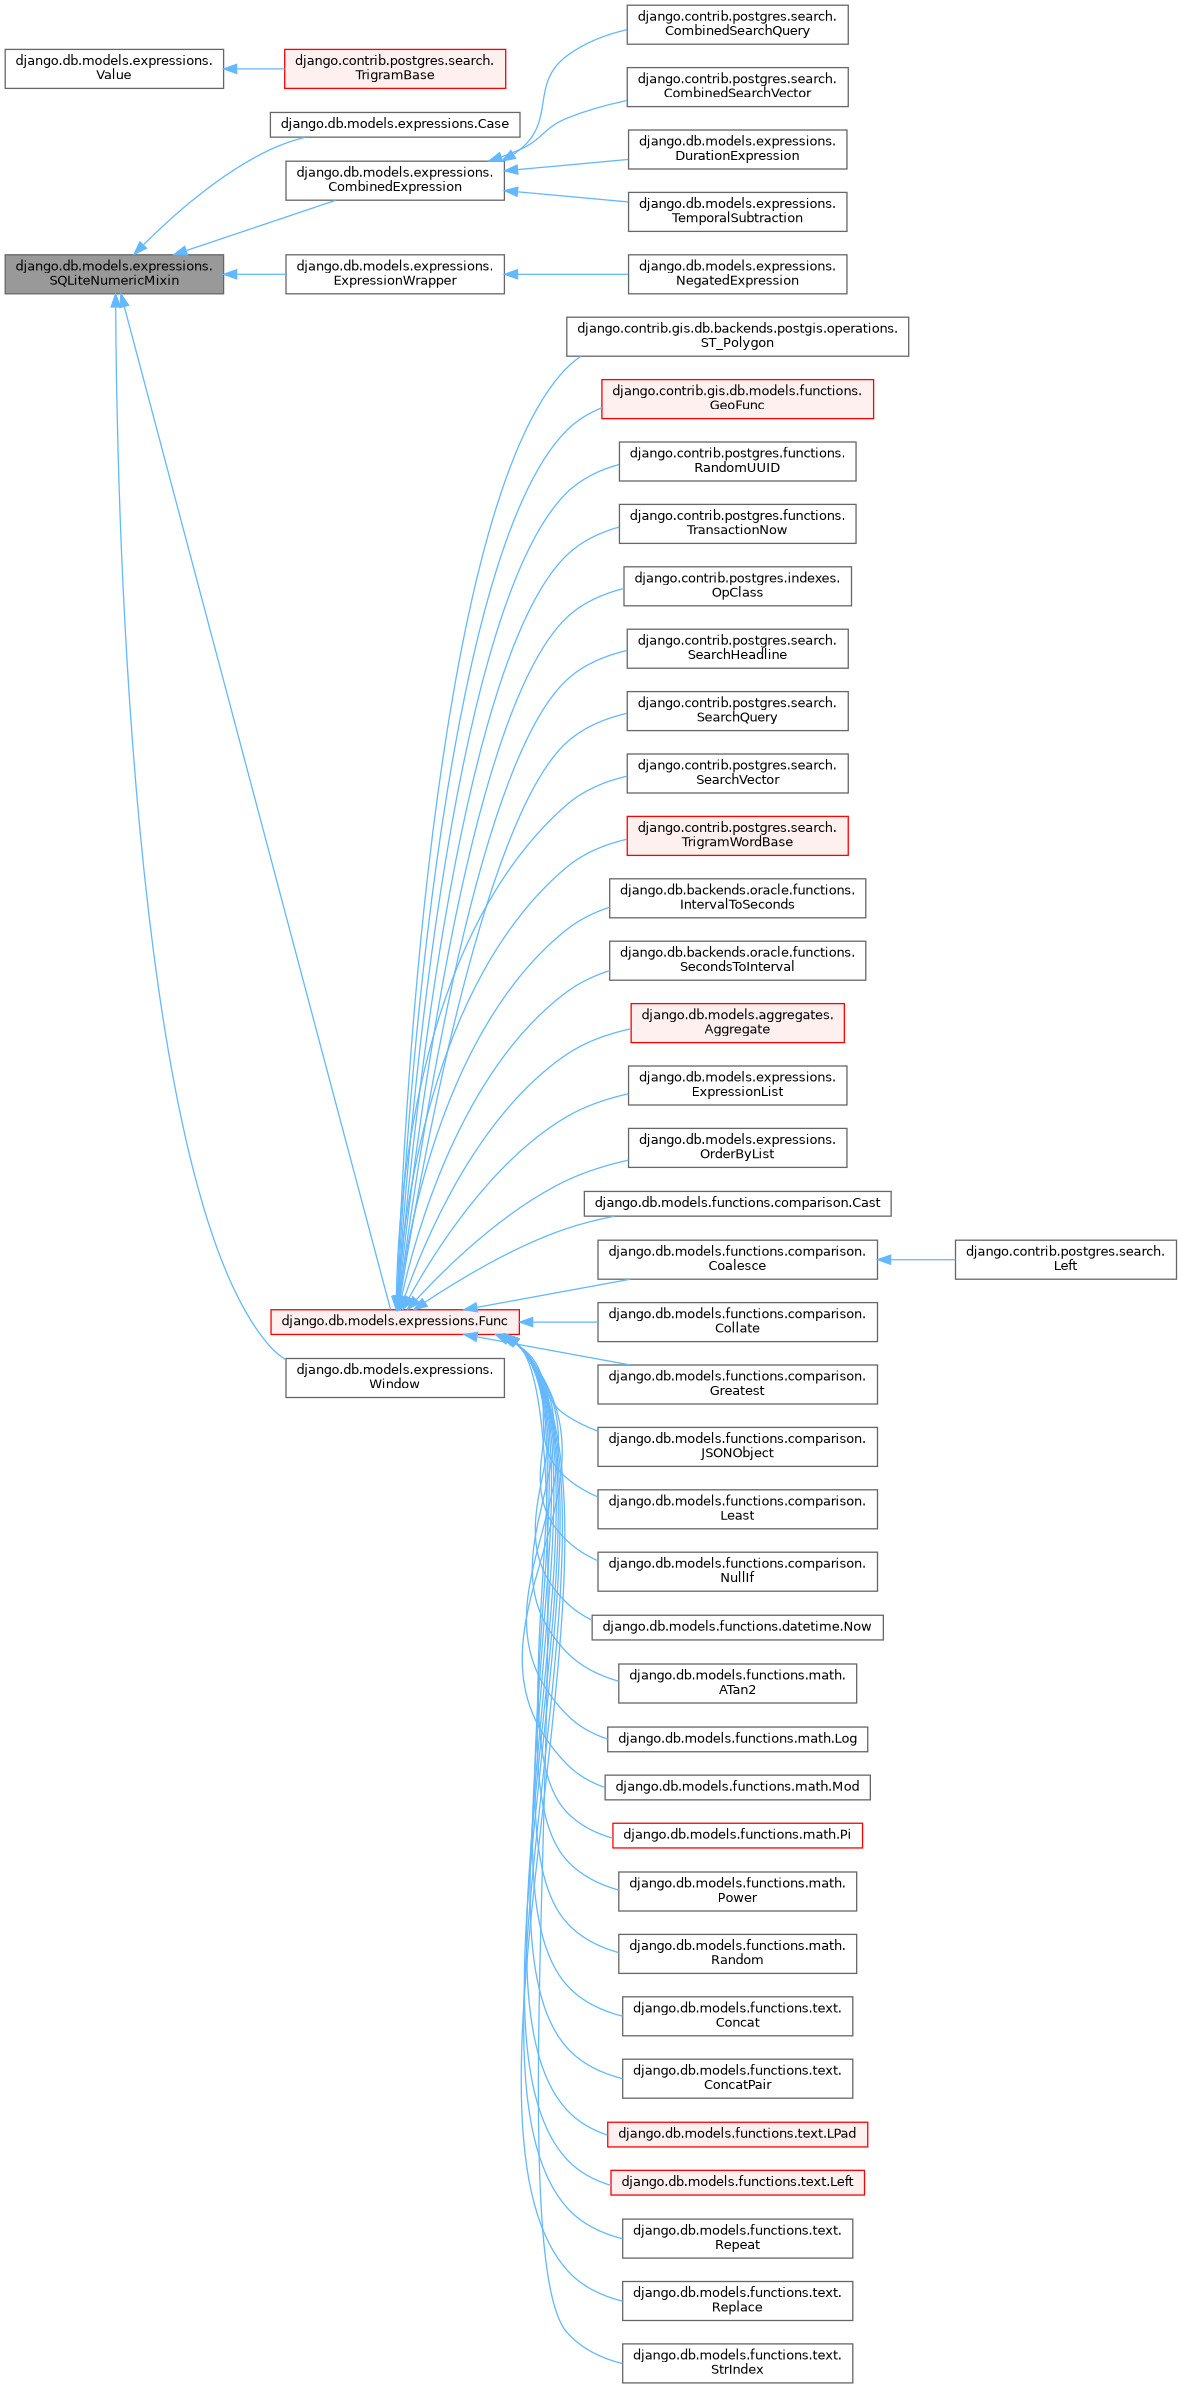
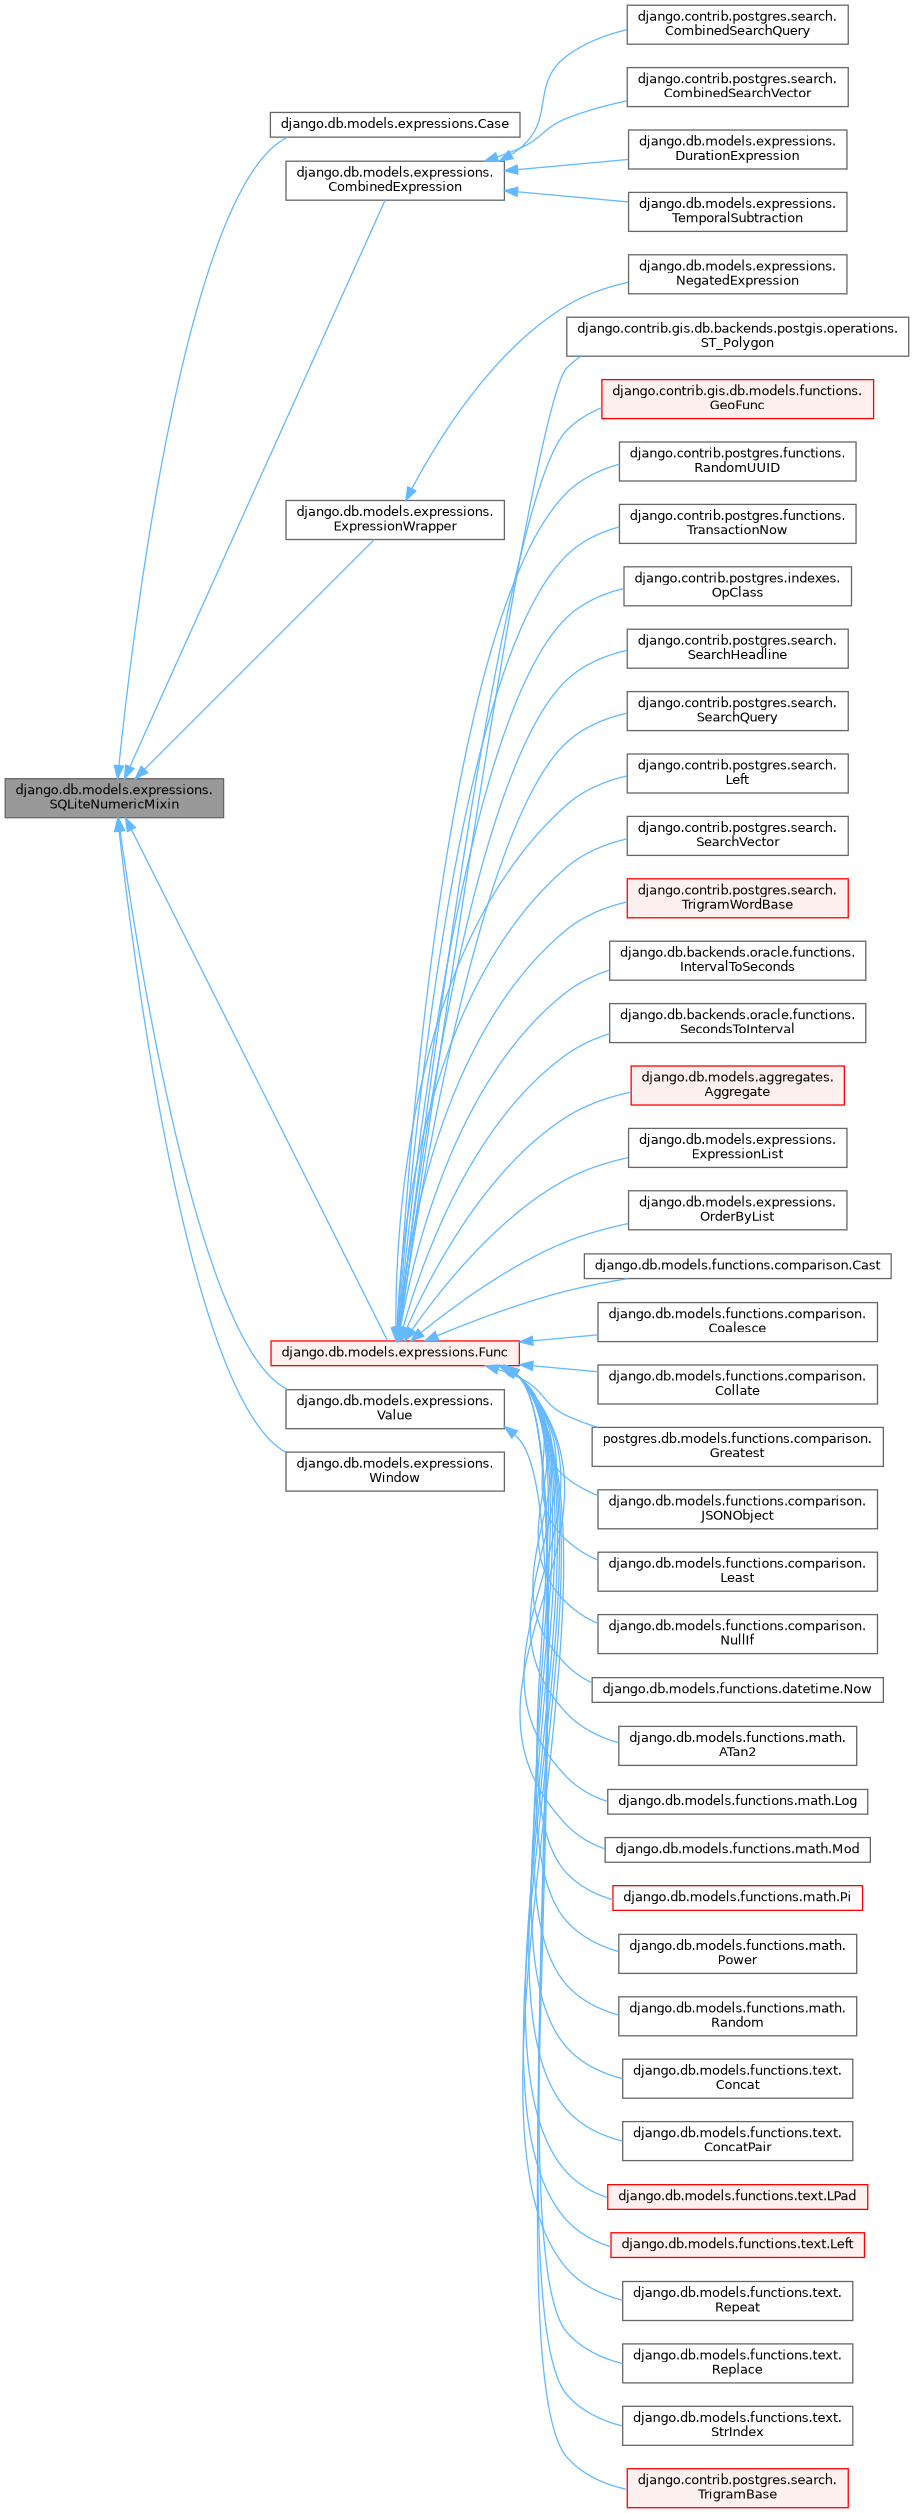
none -> (173, 1122)
(923, 1260) -> (508, 873)
(738, 1384) -> (738, 1447)
